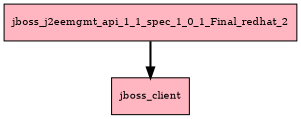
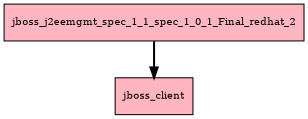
(150, 23) -> (154, 23)
